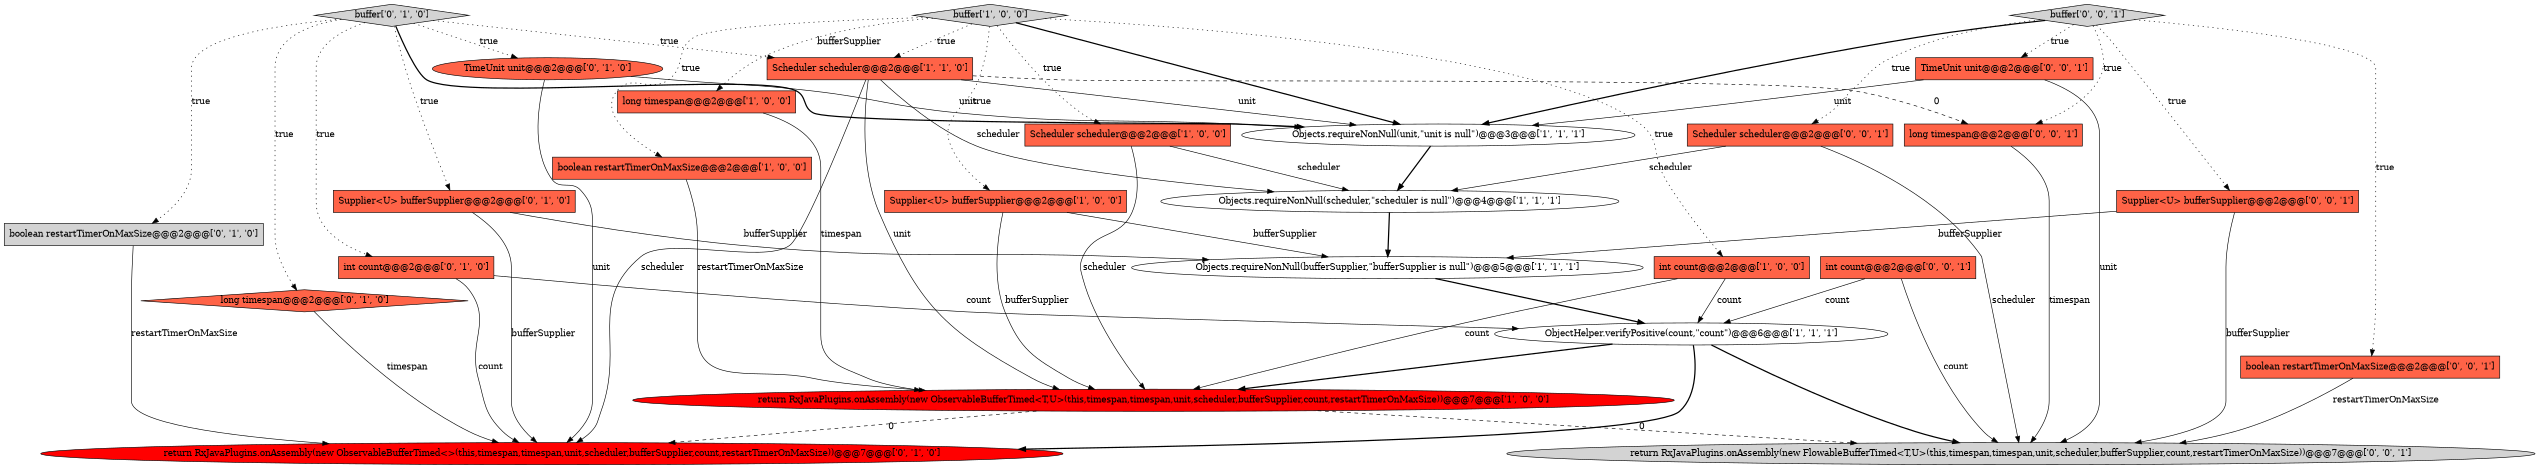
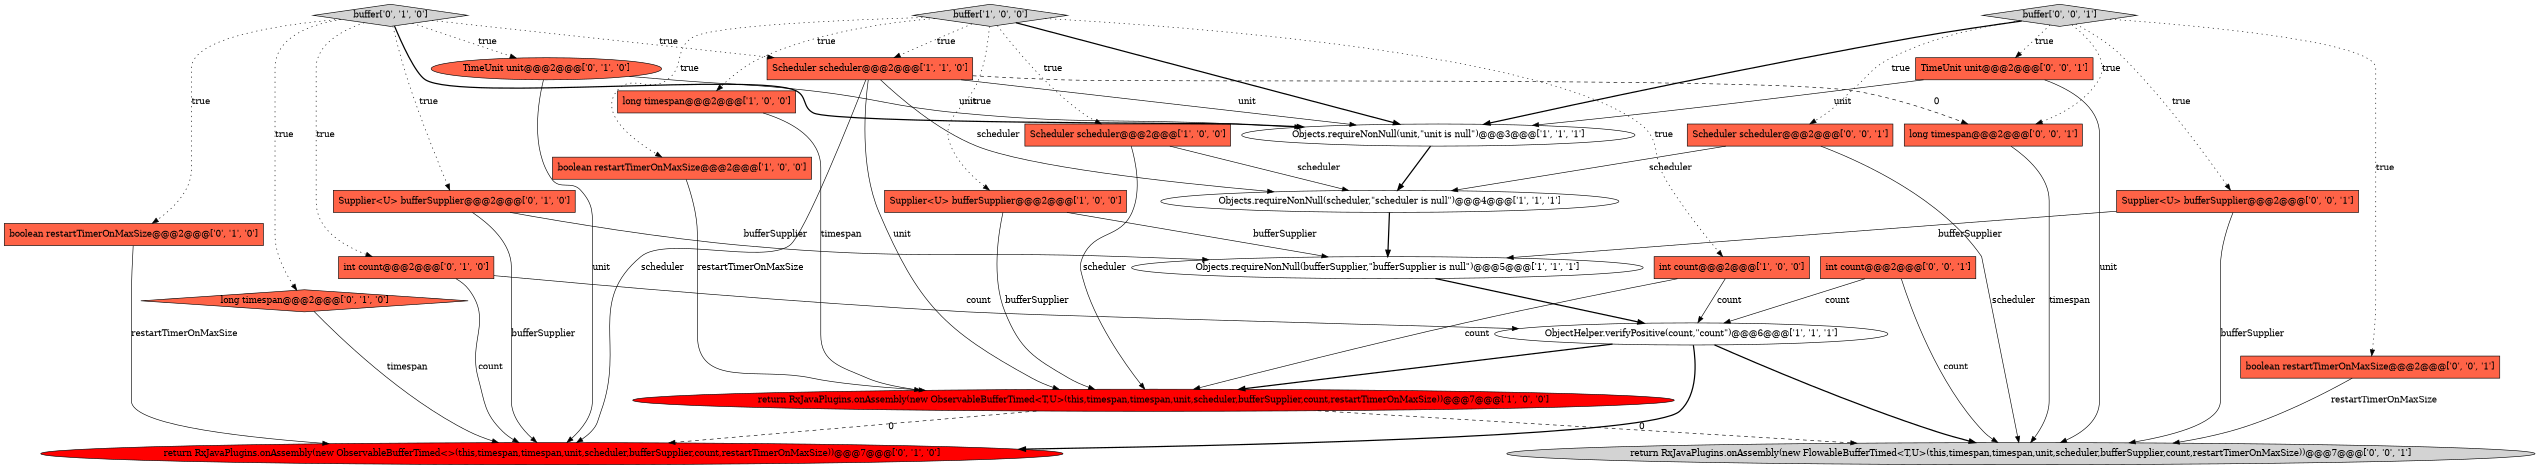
(849, 42) -> (827, 42)
(134, 235) -> (134, 235)
